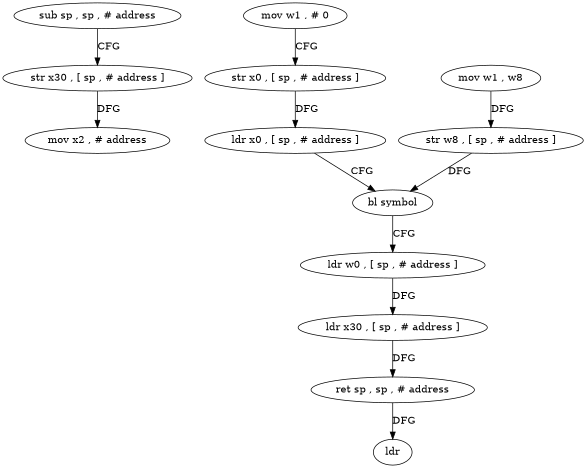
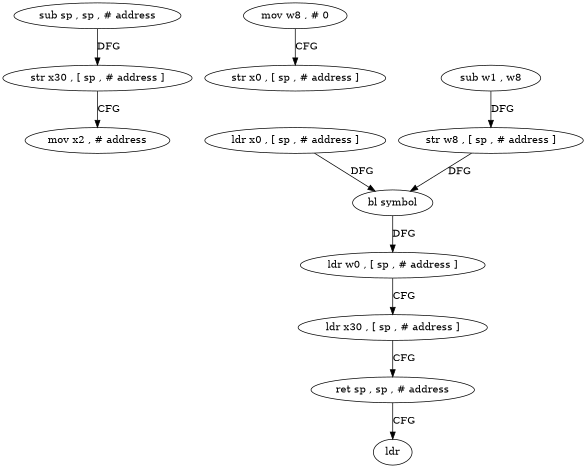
(295, 16) -> (295, 16)
(109, 47) -> (109, 47)
(491, 78) -> (491, 78)
(295, 106) -> none
(109, 109) -> (109, 109)
(362, 172) -> (362, 172)
(404, 234) -> (404, 234)
(404, 296) -> (404, 296)
(404, 359) -> (404, 359)
(404, 421) -> (404, 421)
